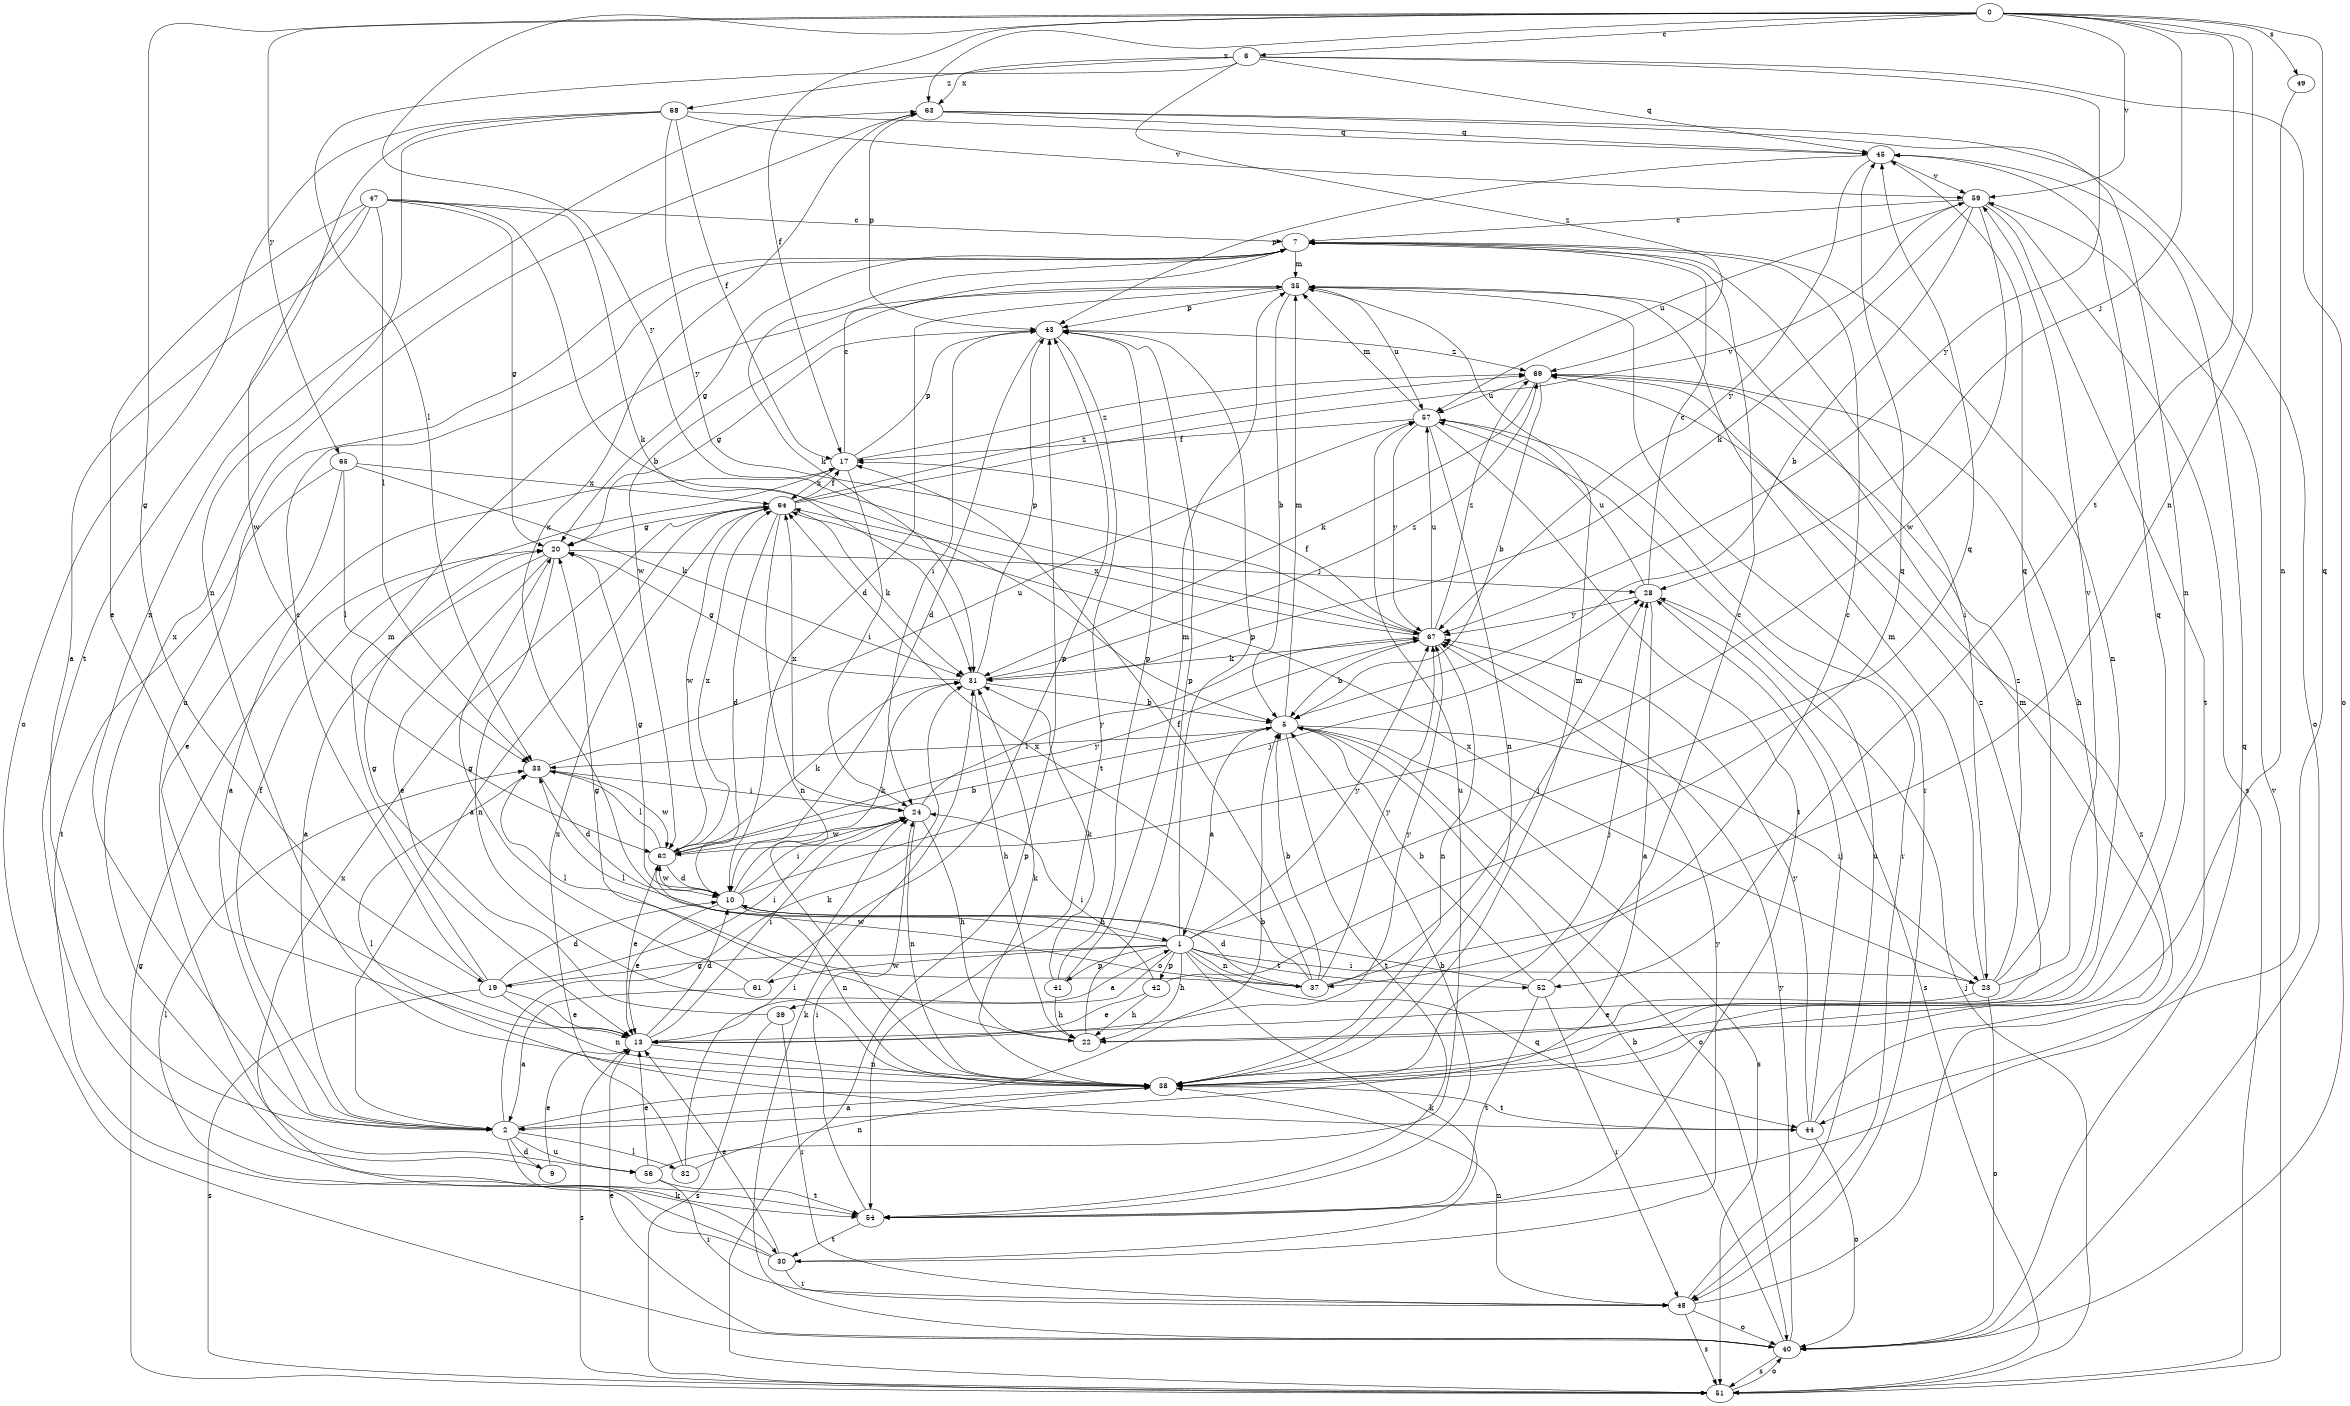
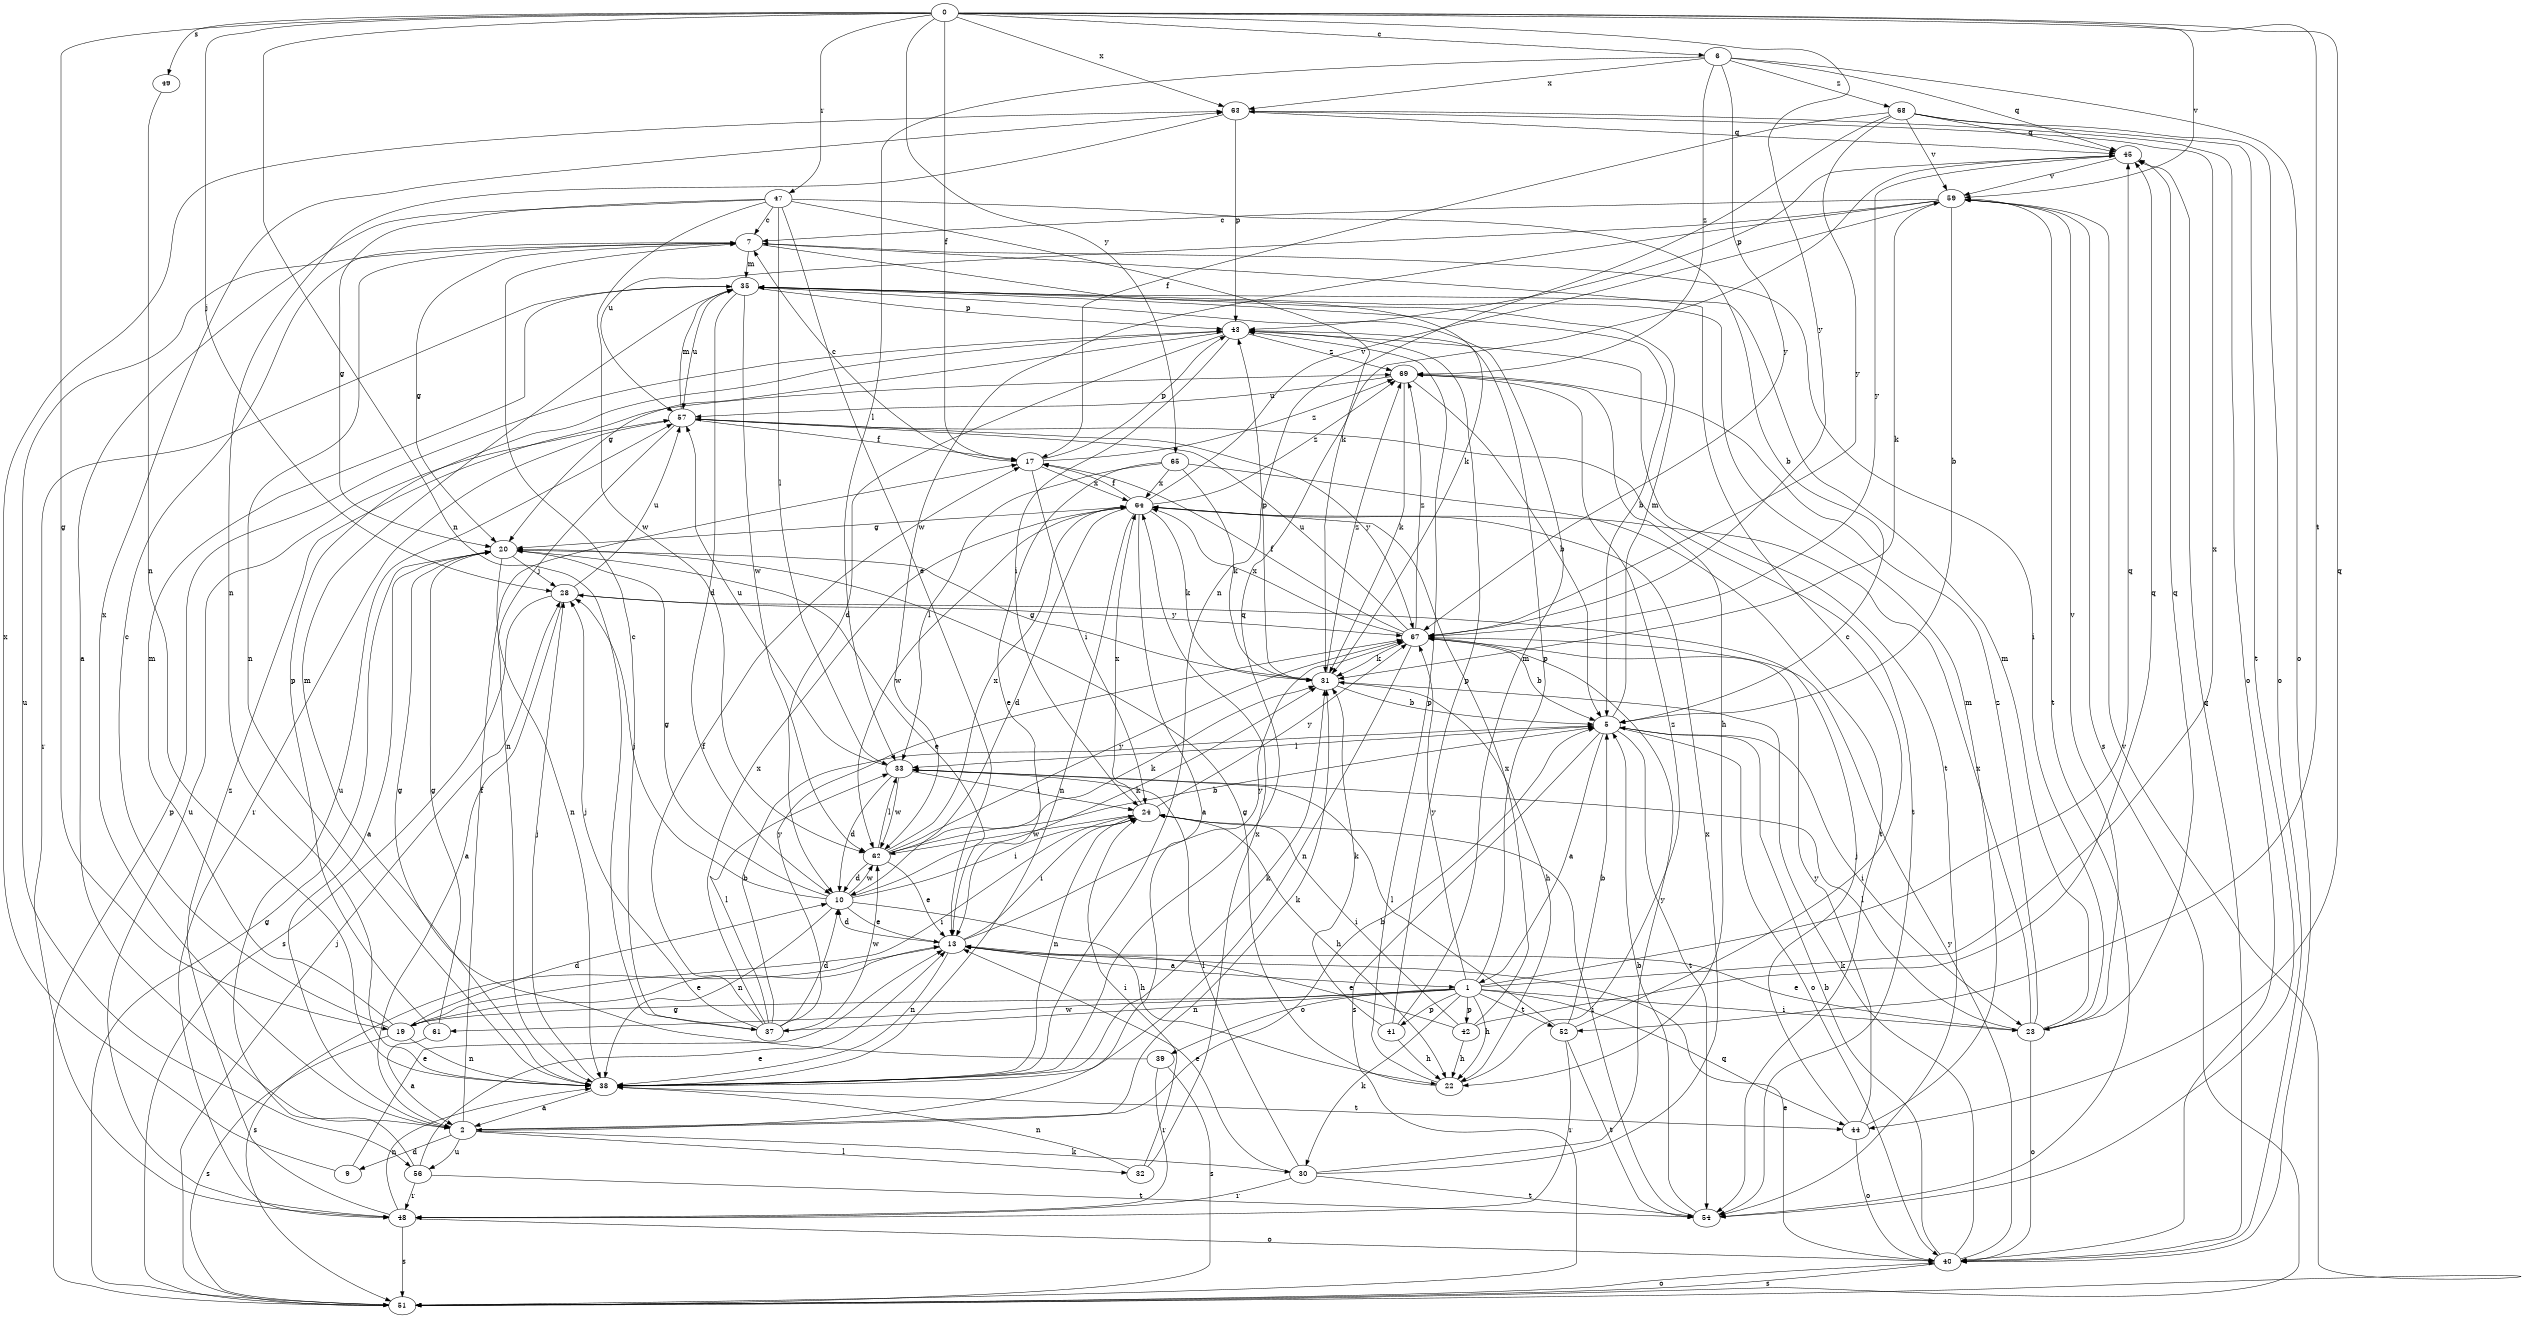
none -> (821, 68)
(1667, 266) -> none
none -> (1459, 668)
(266, 675) -> none
(953, 915) -> (1140, 991)
(1067, 1111) -> (1546, 801)
(829, 1239) -> (1502, 1196)
